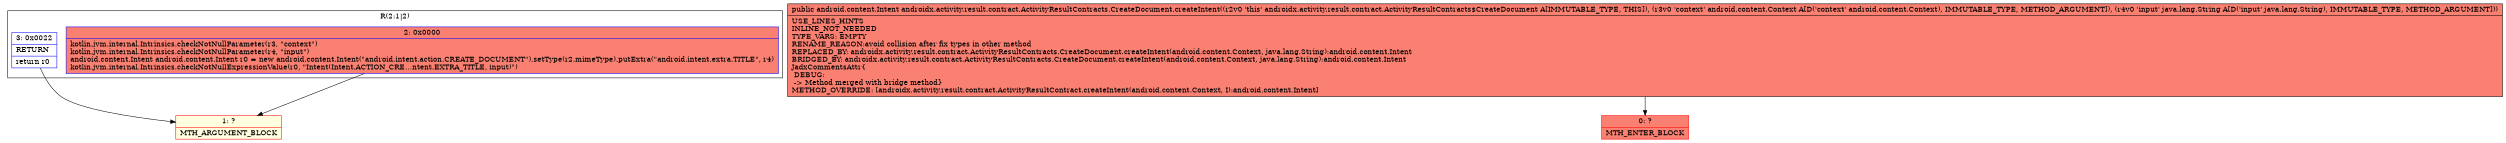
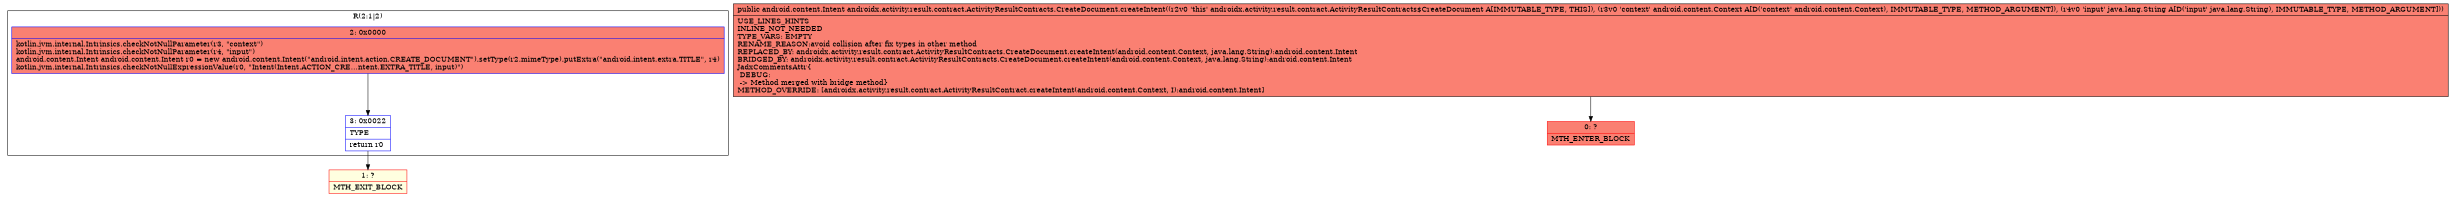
(33, 50) -> (360, 133)
(313, 94) -> (368, 92)
(229, 133) -> (368, 187)
